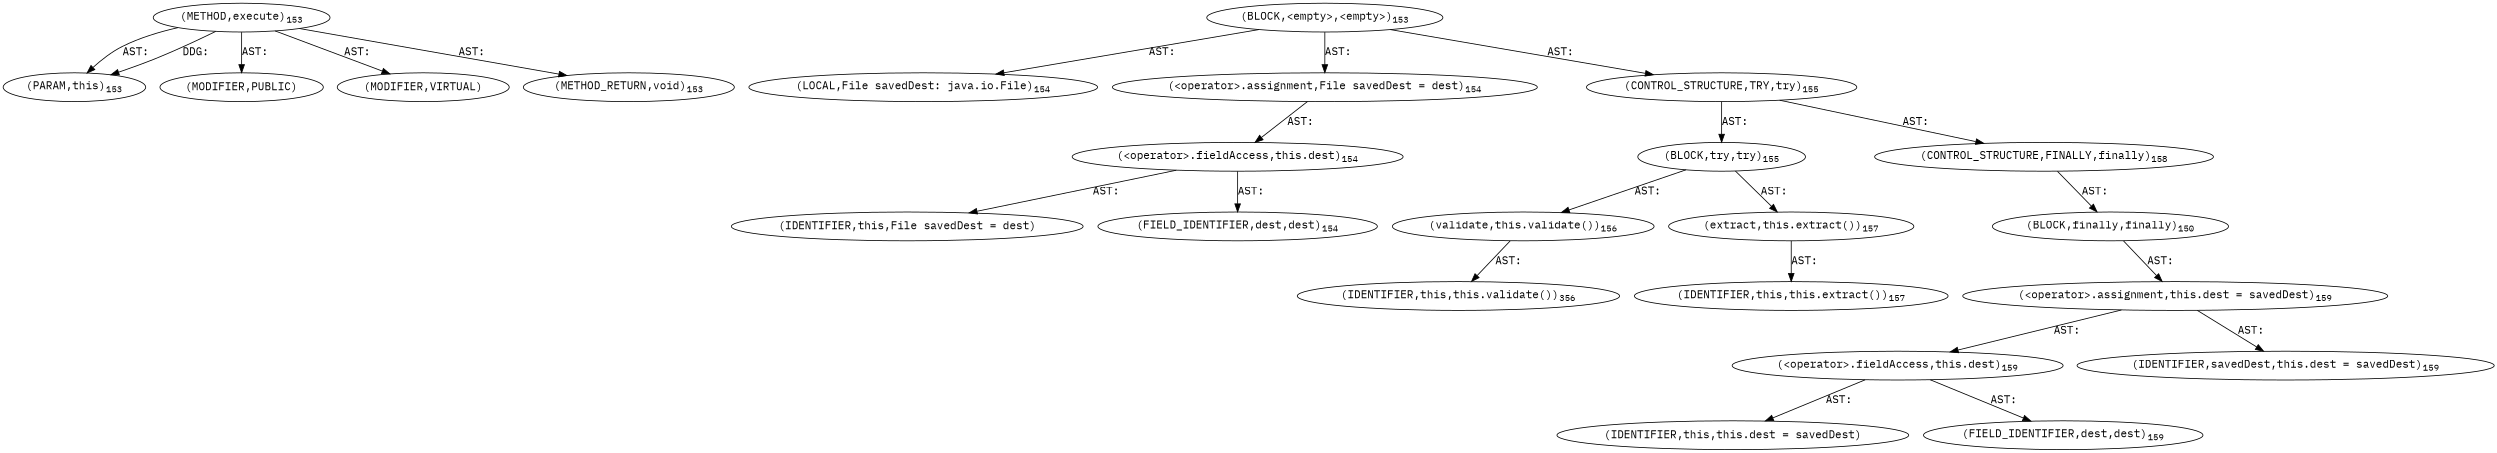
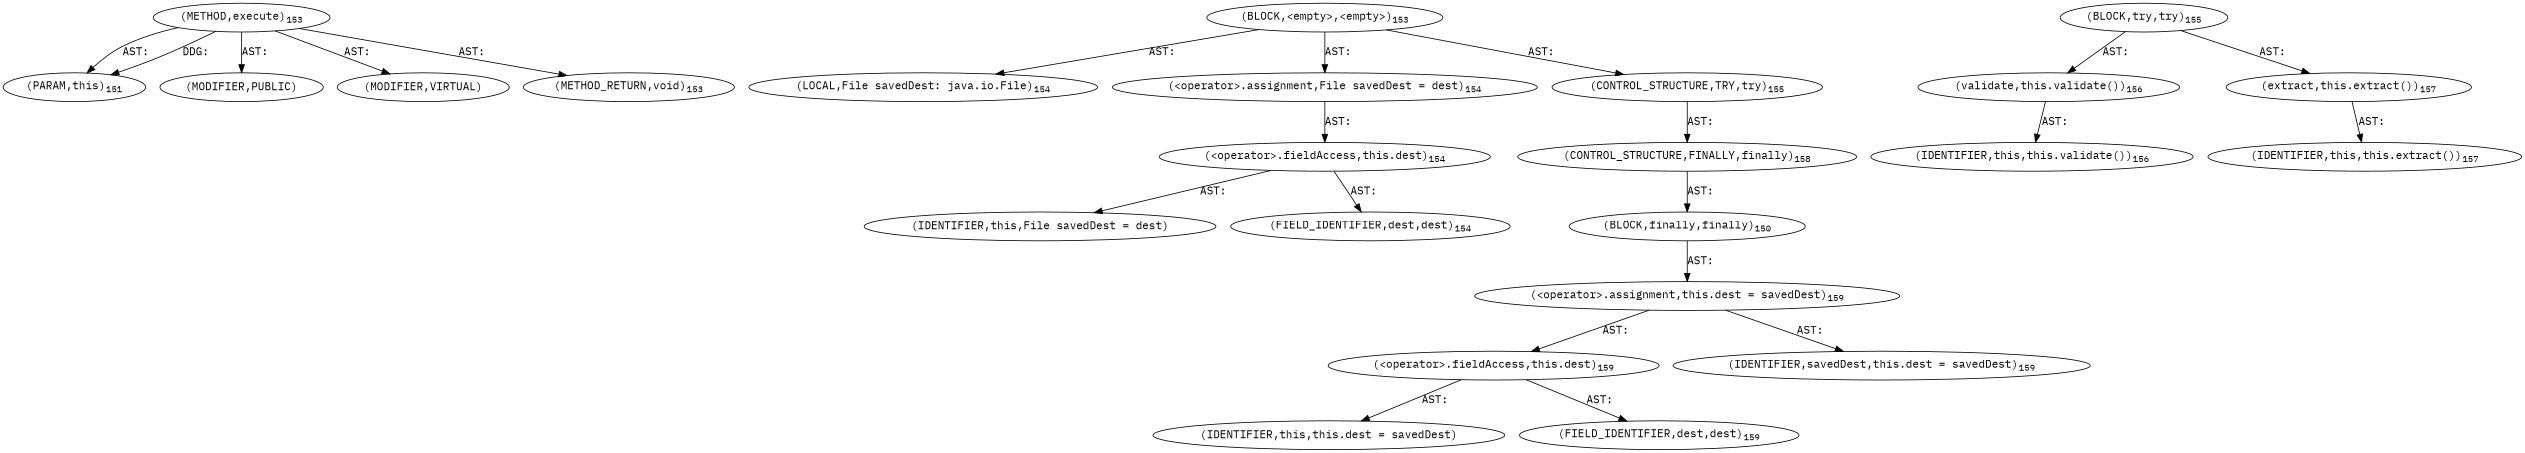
(114, 86) -> (114, 86)
(1722, 118) -> none
(1568, 295) -> (2141, 156)
